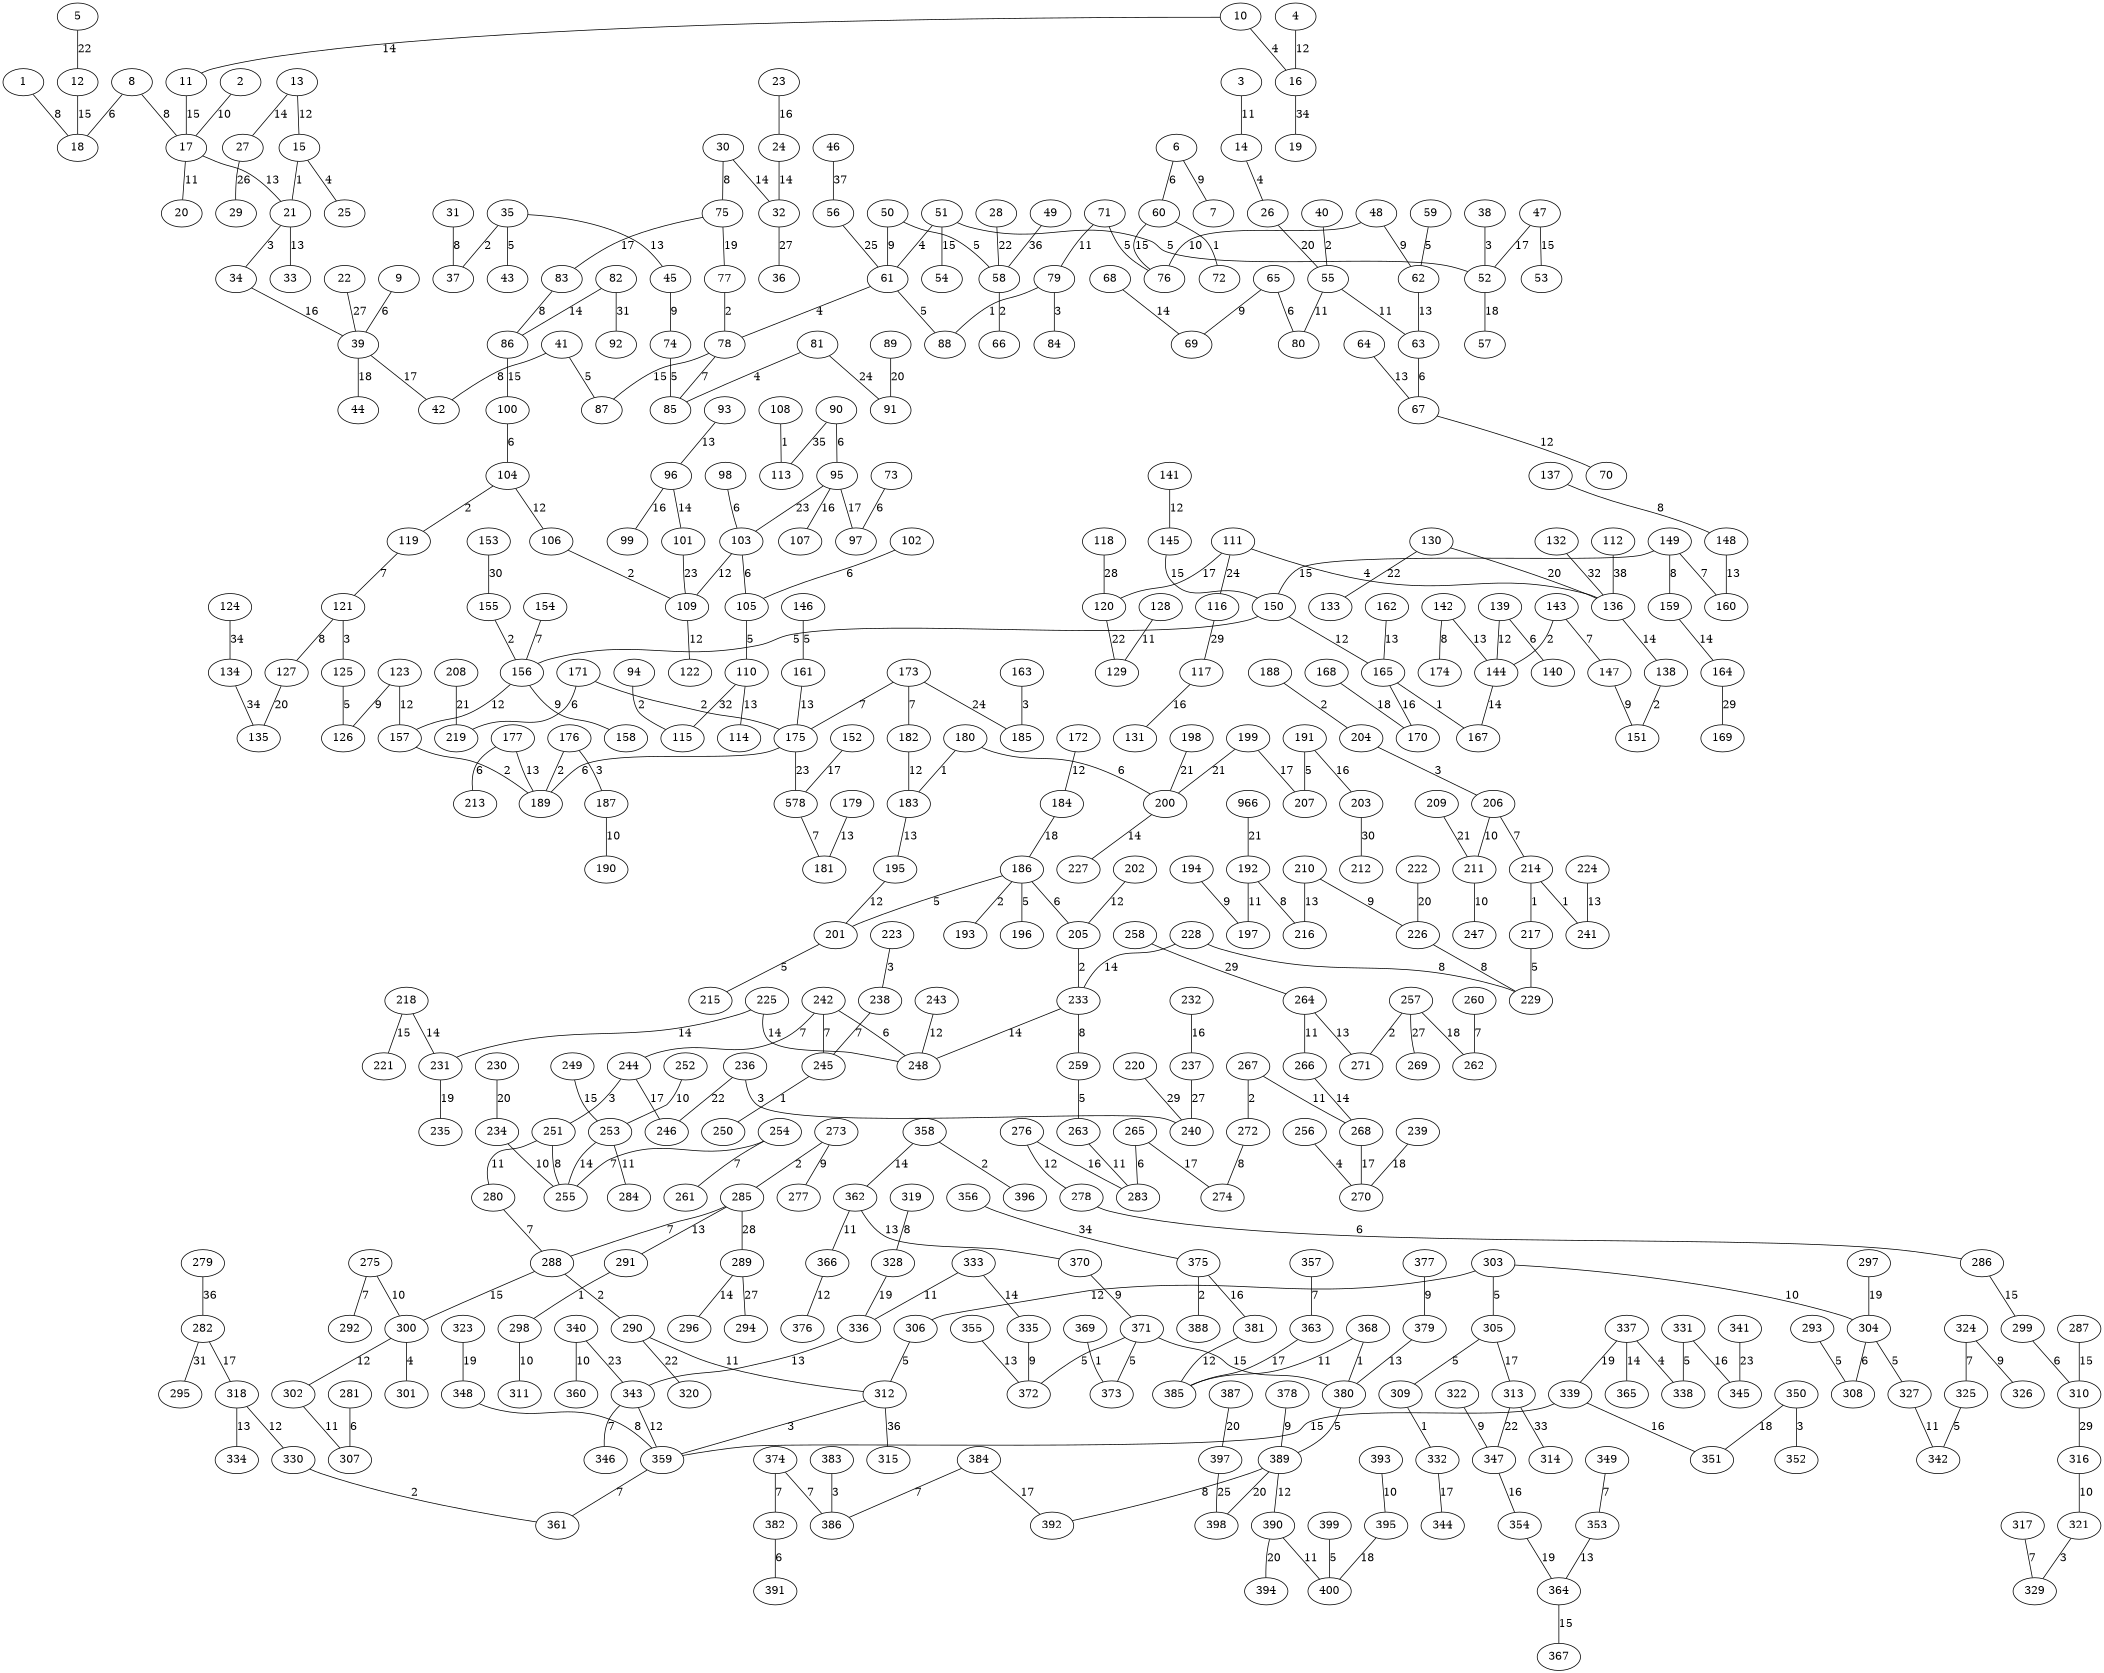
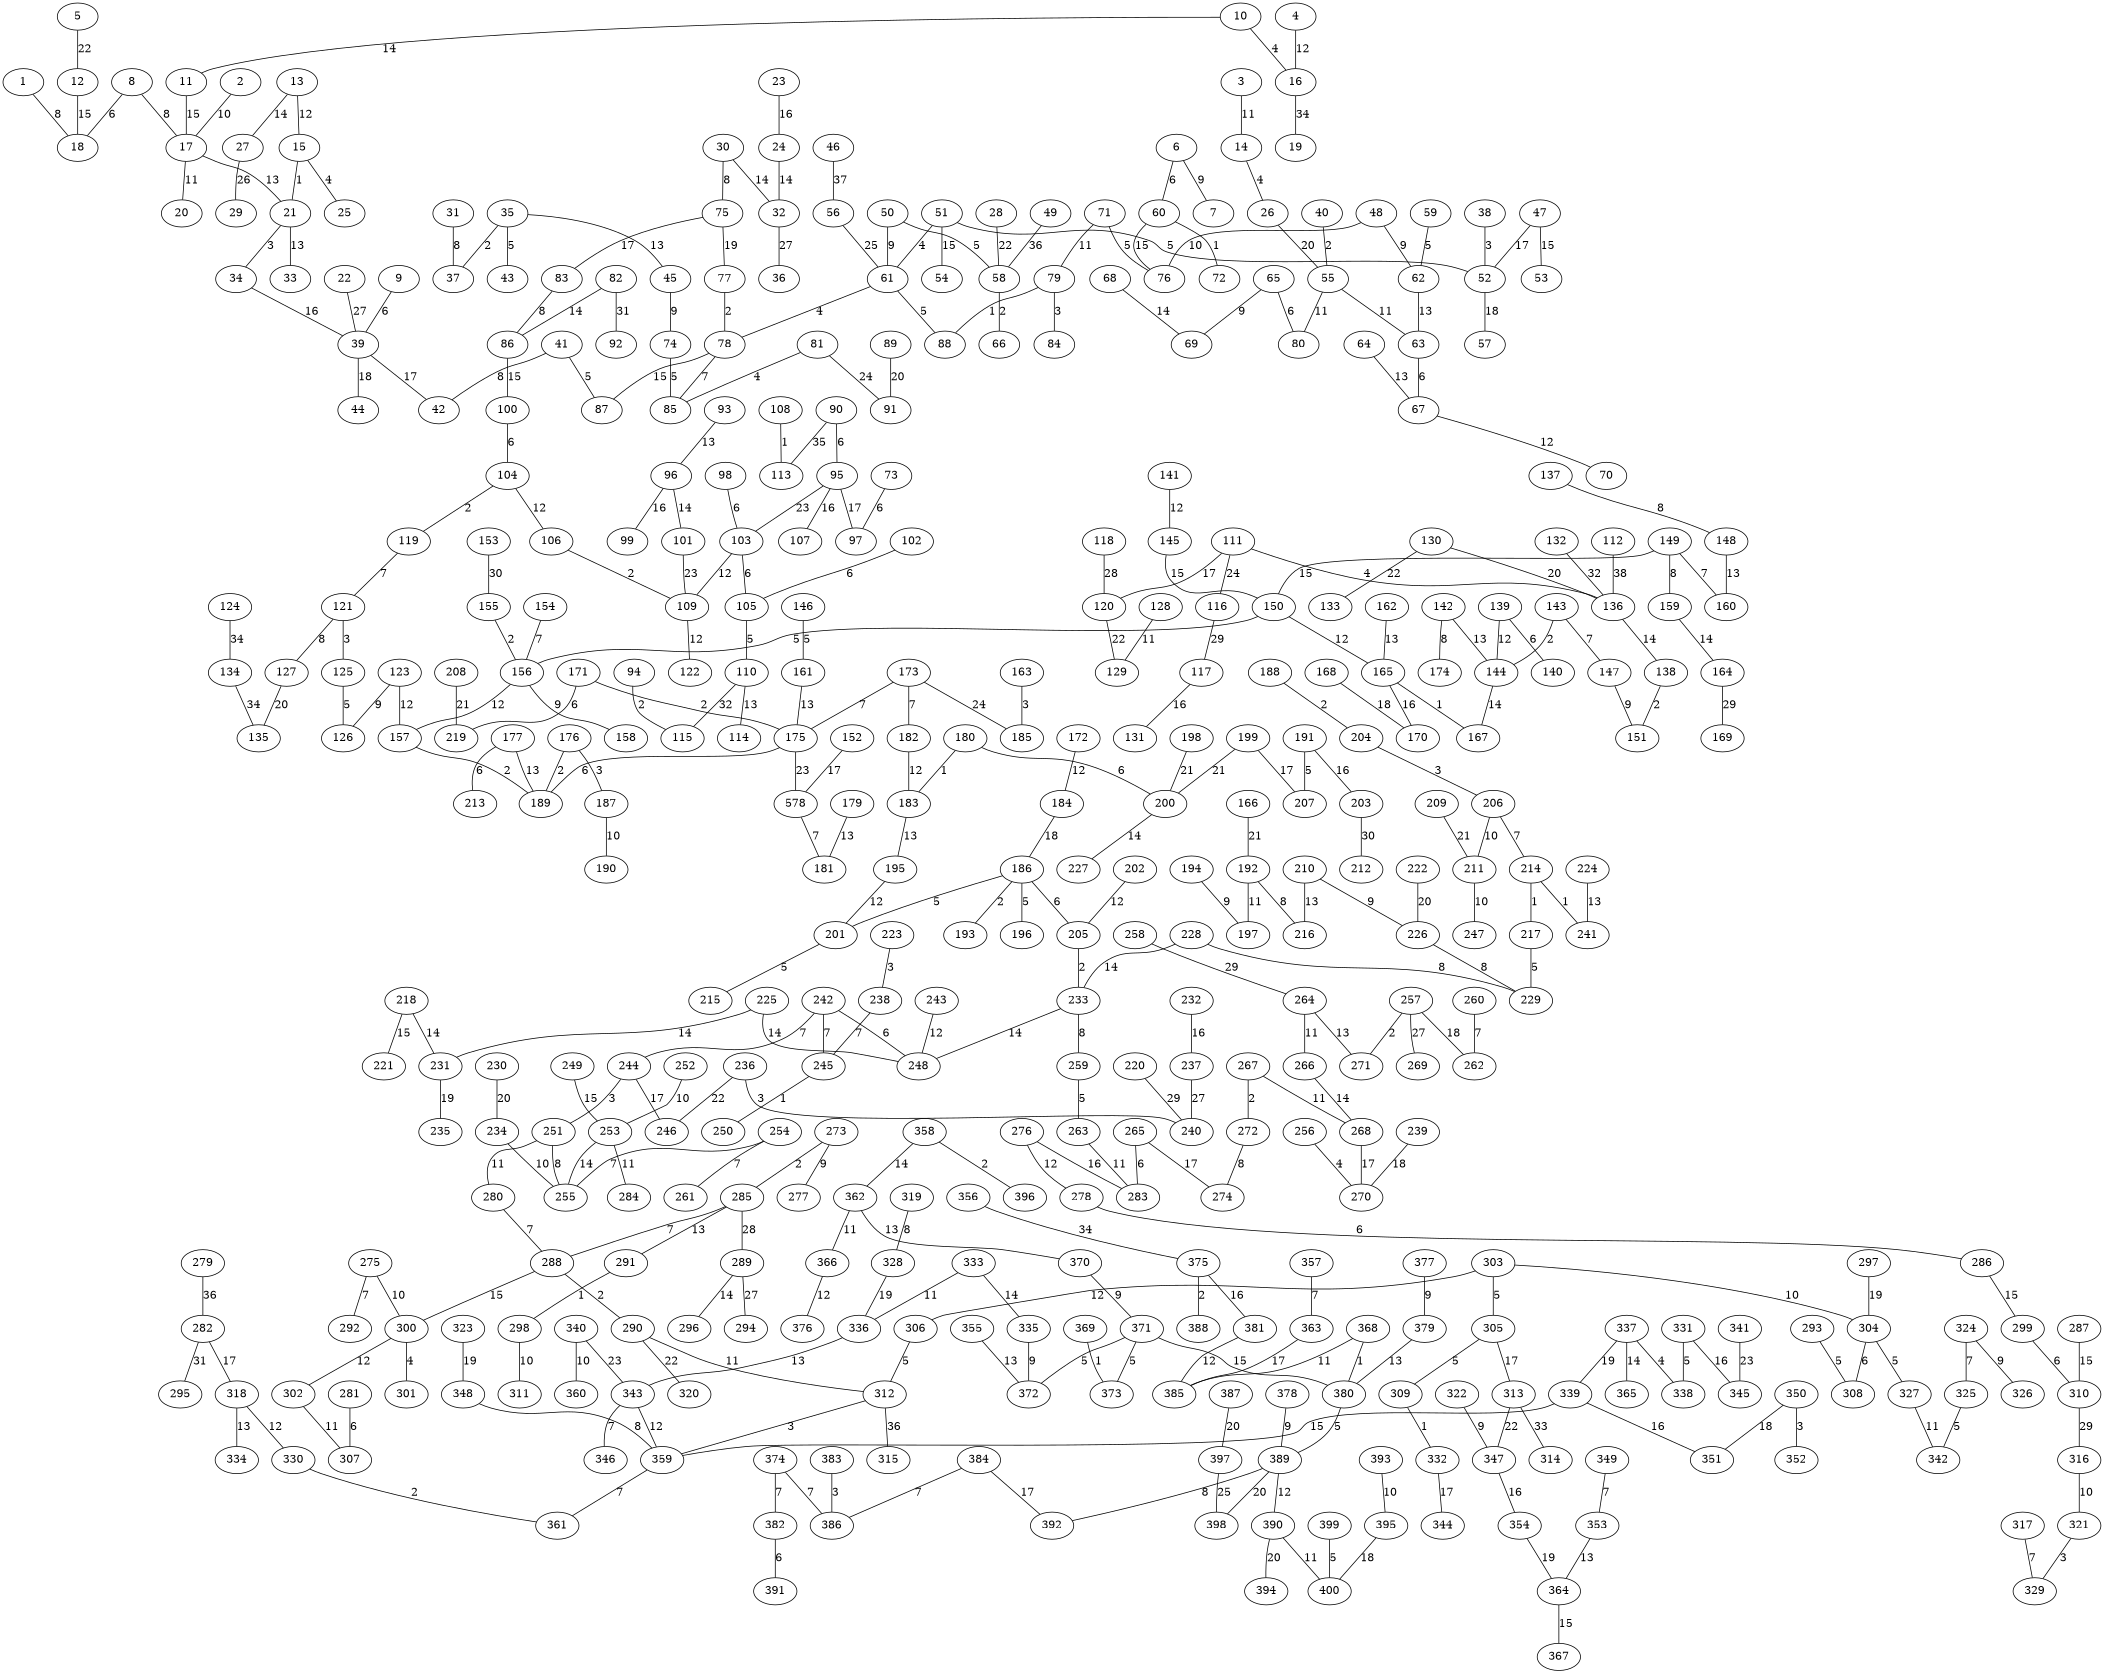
(1248, 804) -> (1248, 804)
